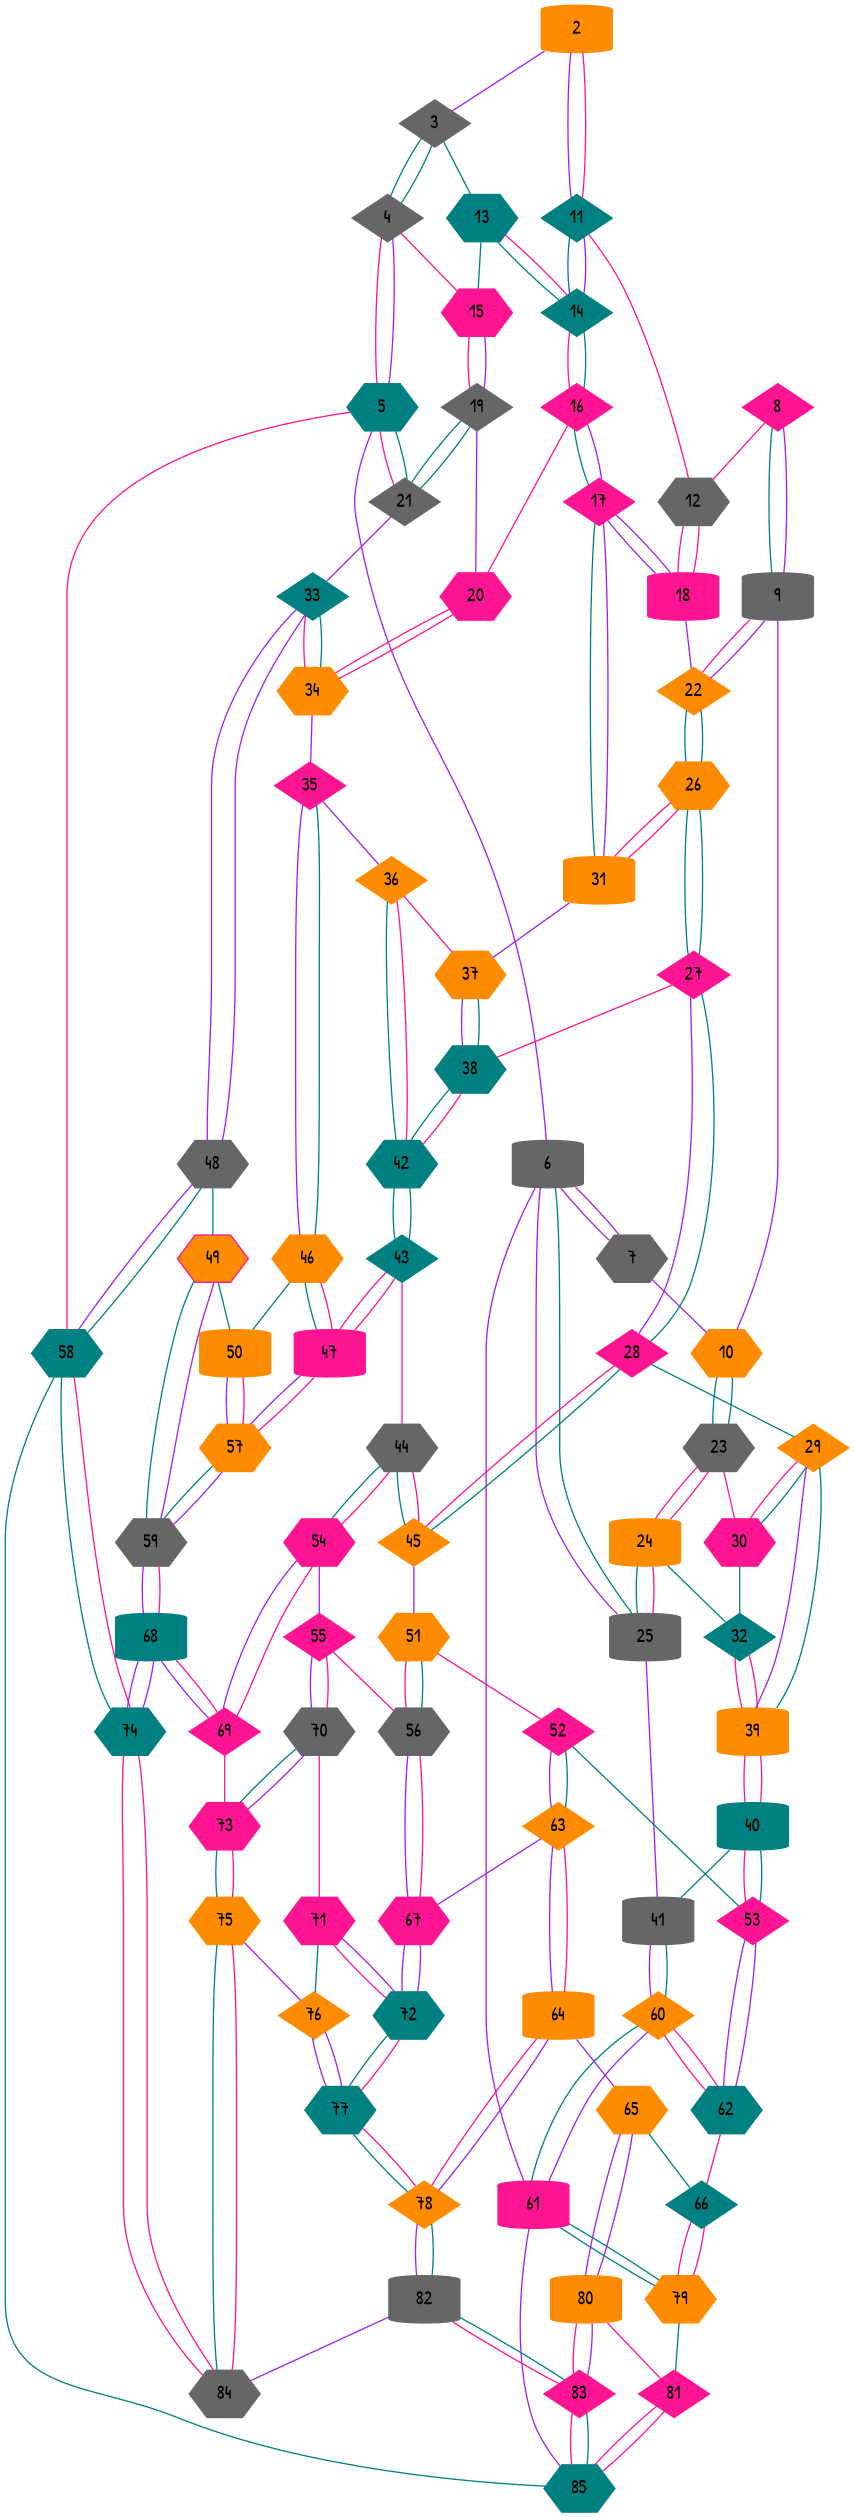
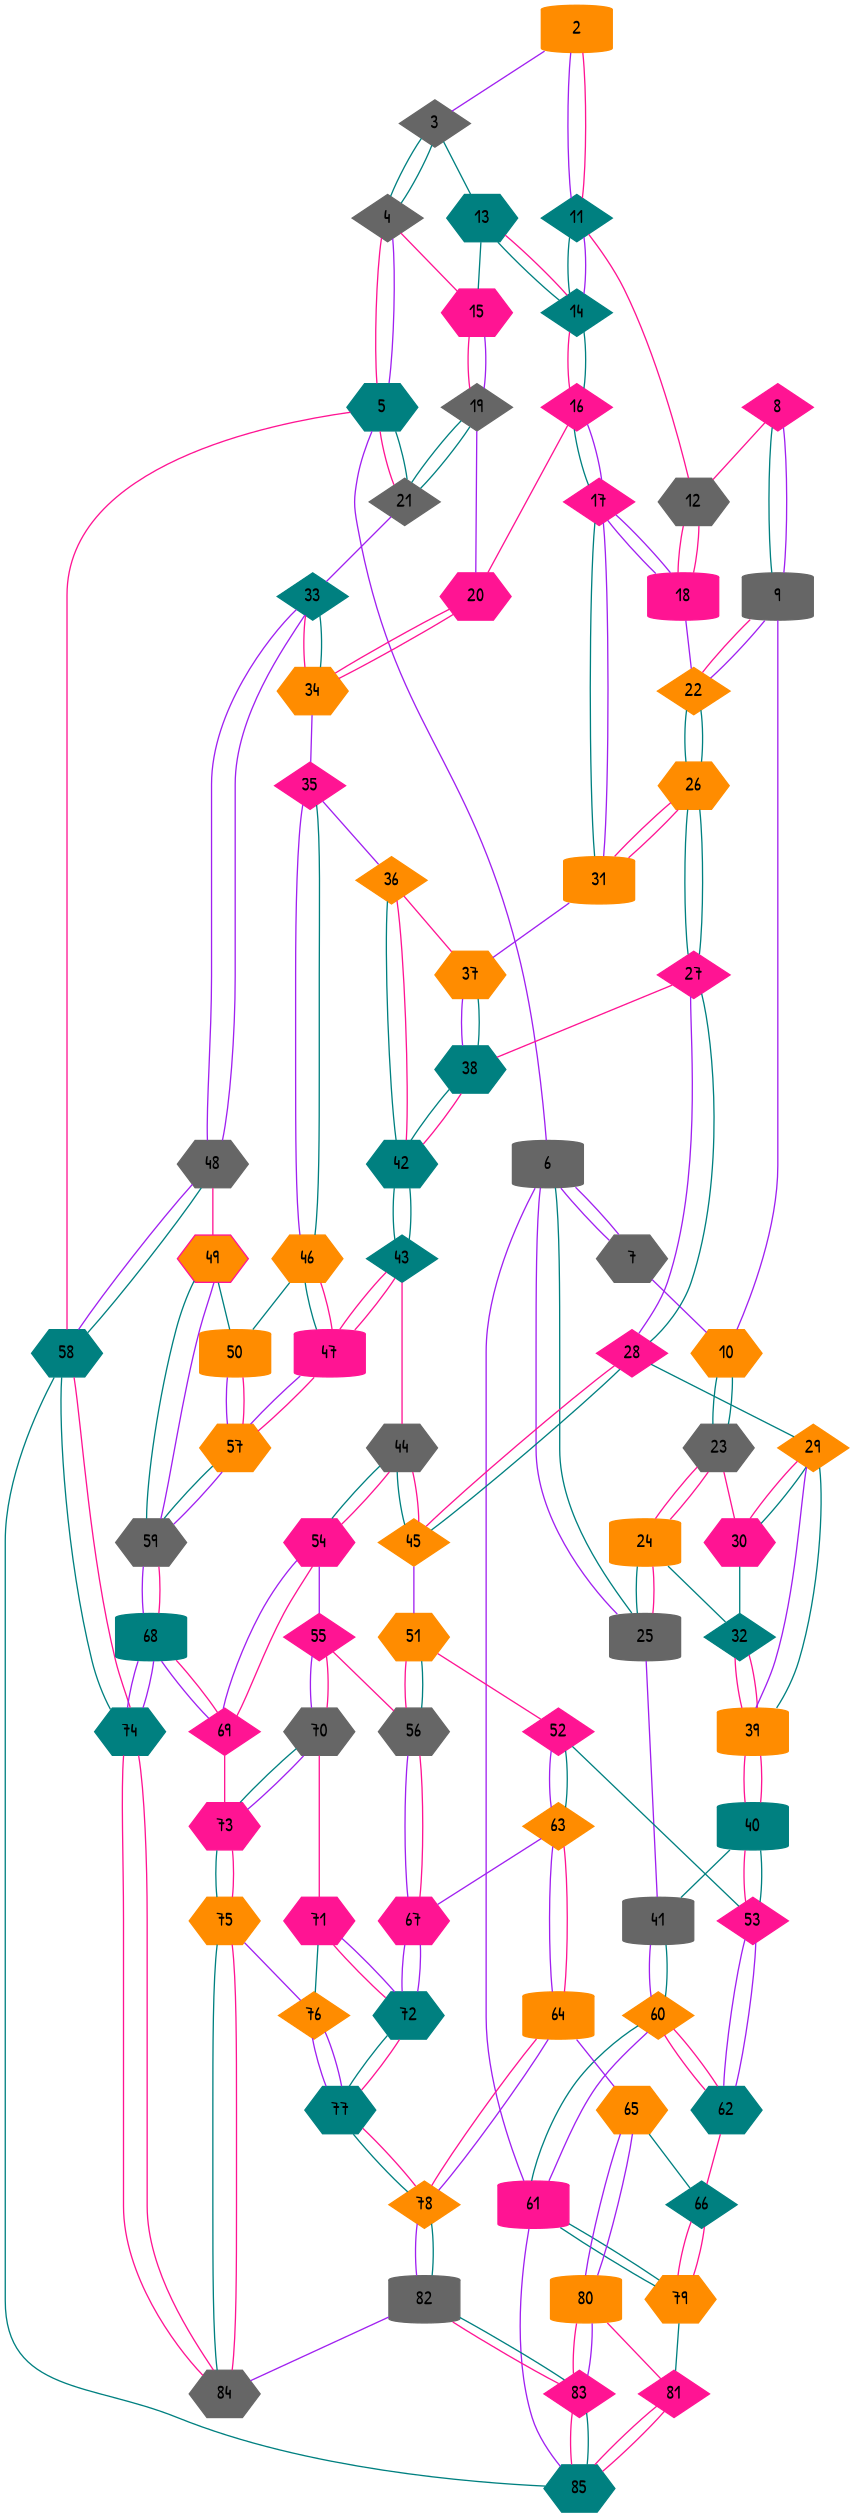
(213, 1212) -> (213, 1212)
